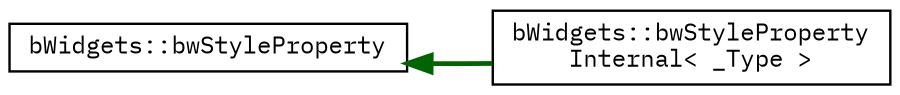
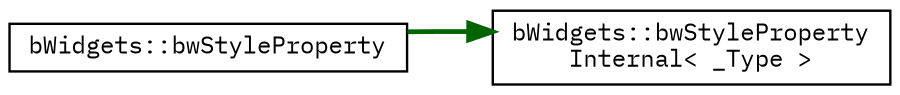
(462, 64) -> (438, 32)
